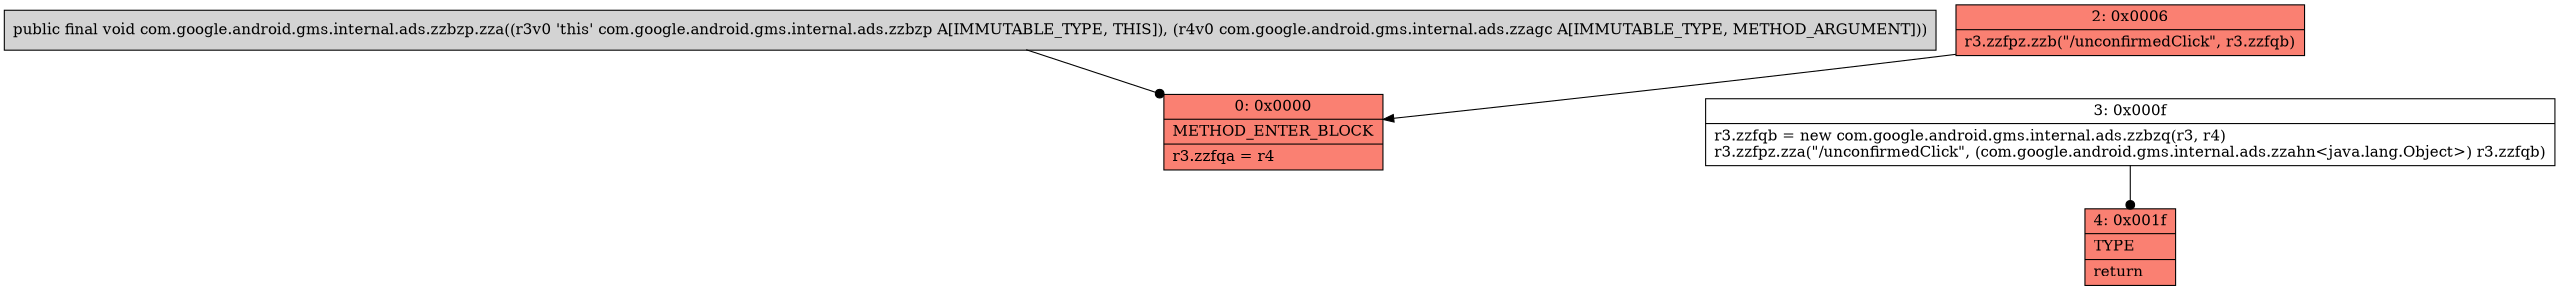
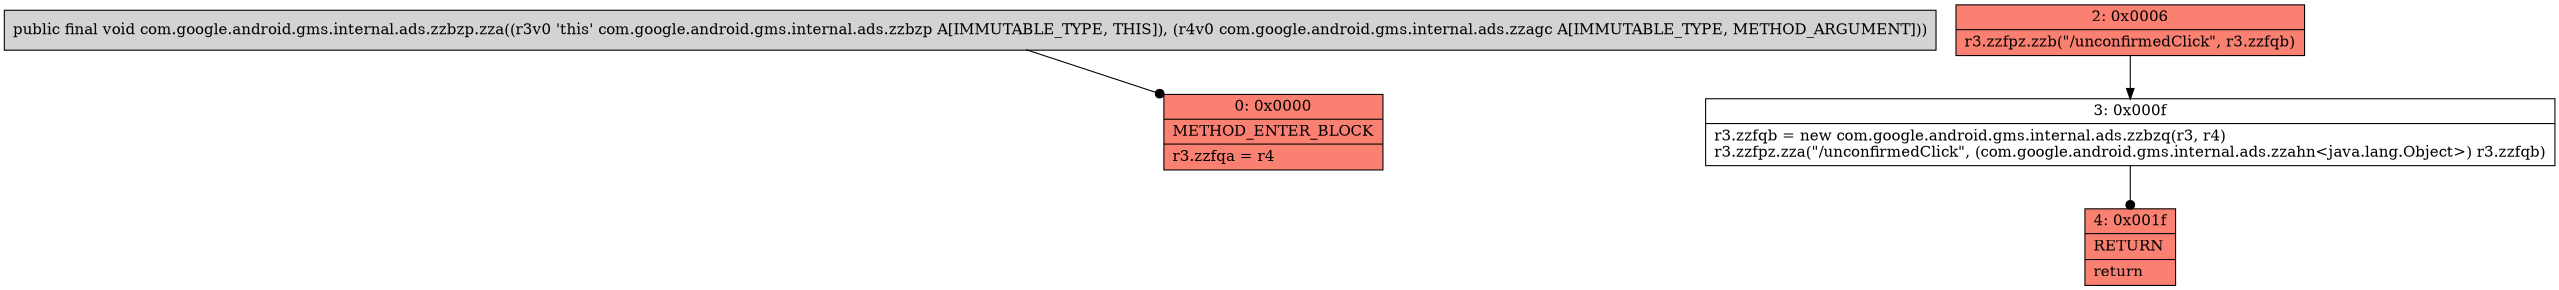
(1675, 87) -> (2130, 72)
(2115, 246) -> (2129, 246)
